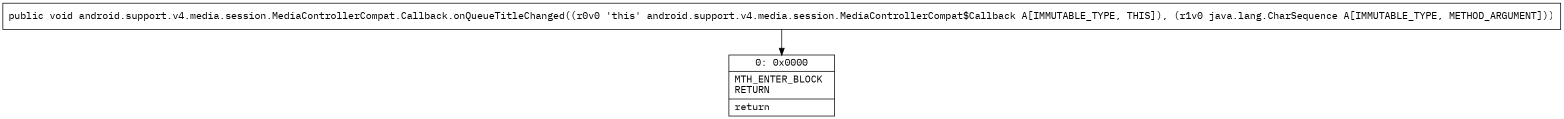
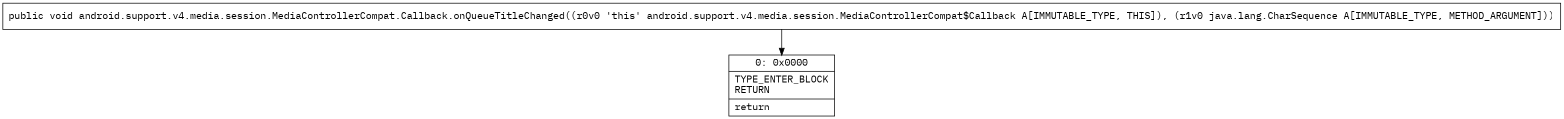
(779, 79) -> (782, 79)
